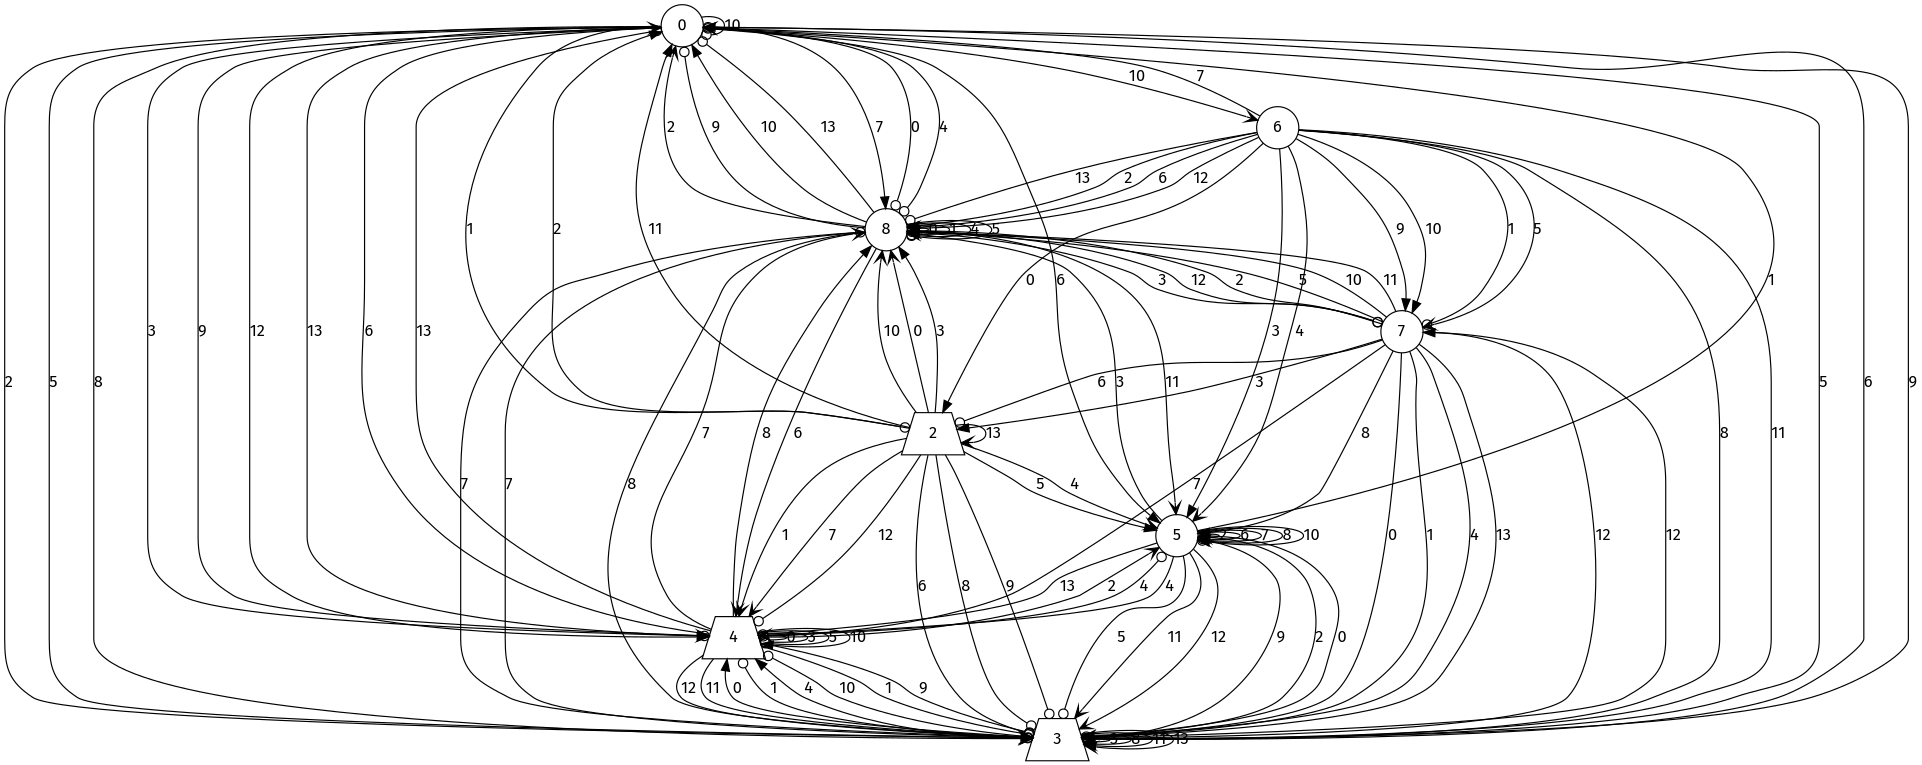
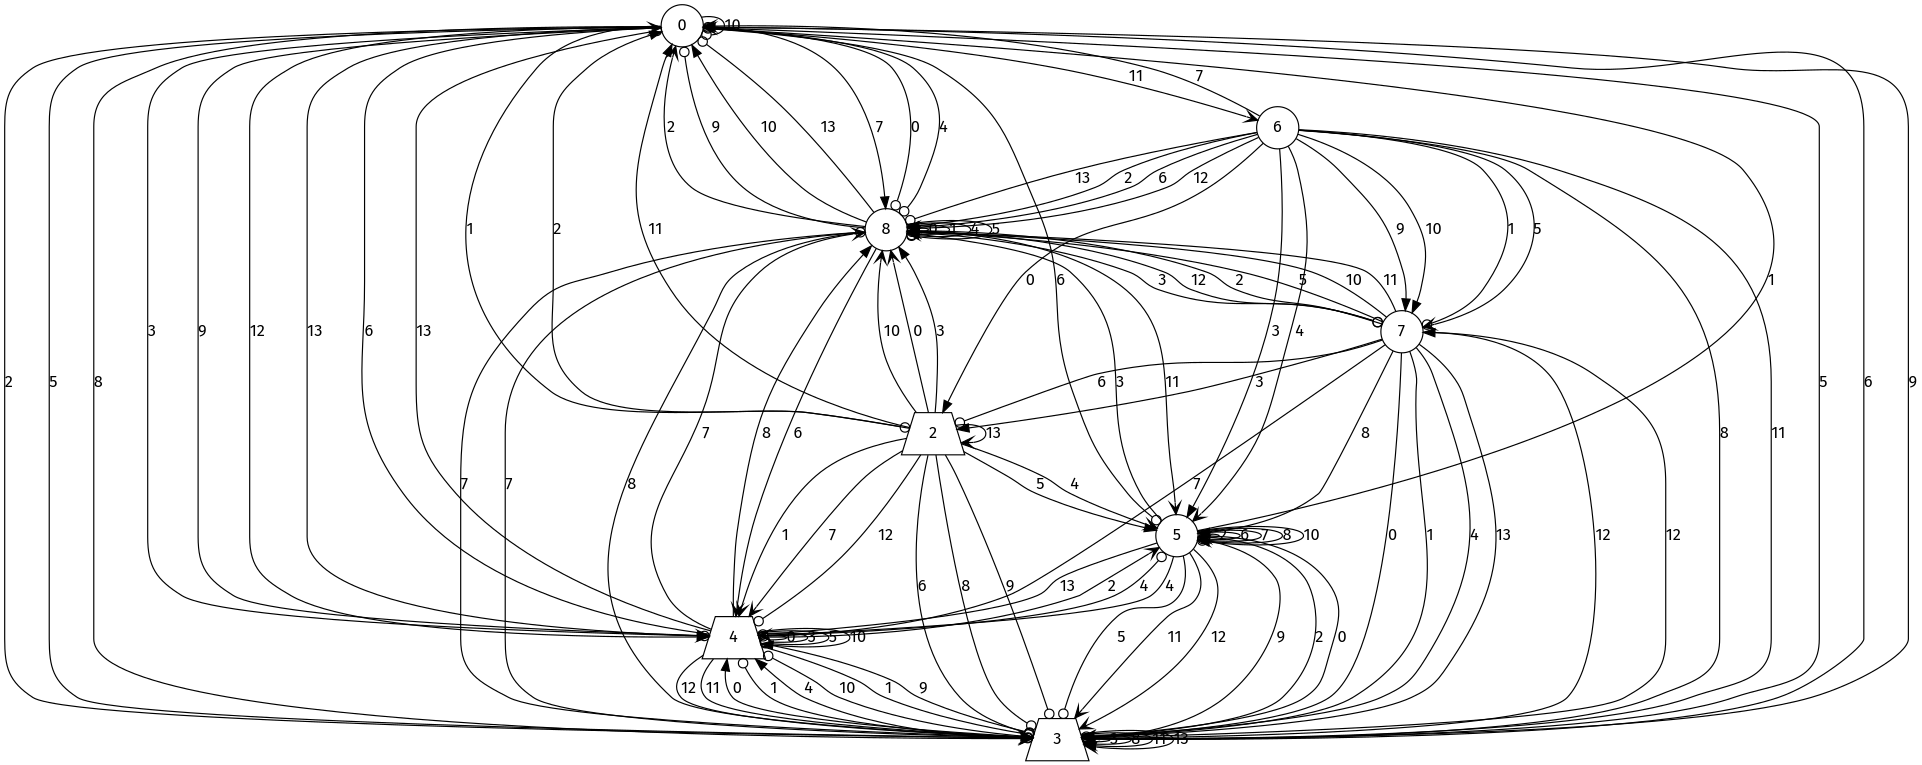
(1137, 77) -> (1136, 77)
(1022, 172) -> (1023, 173)
